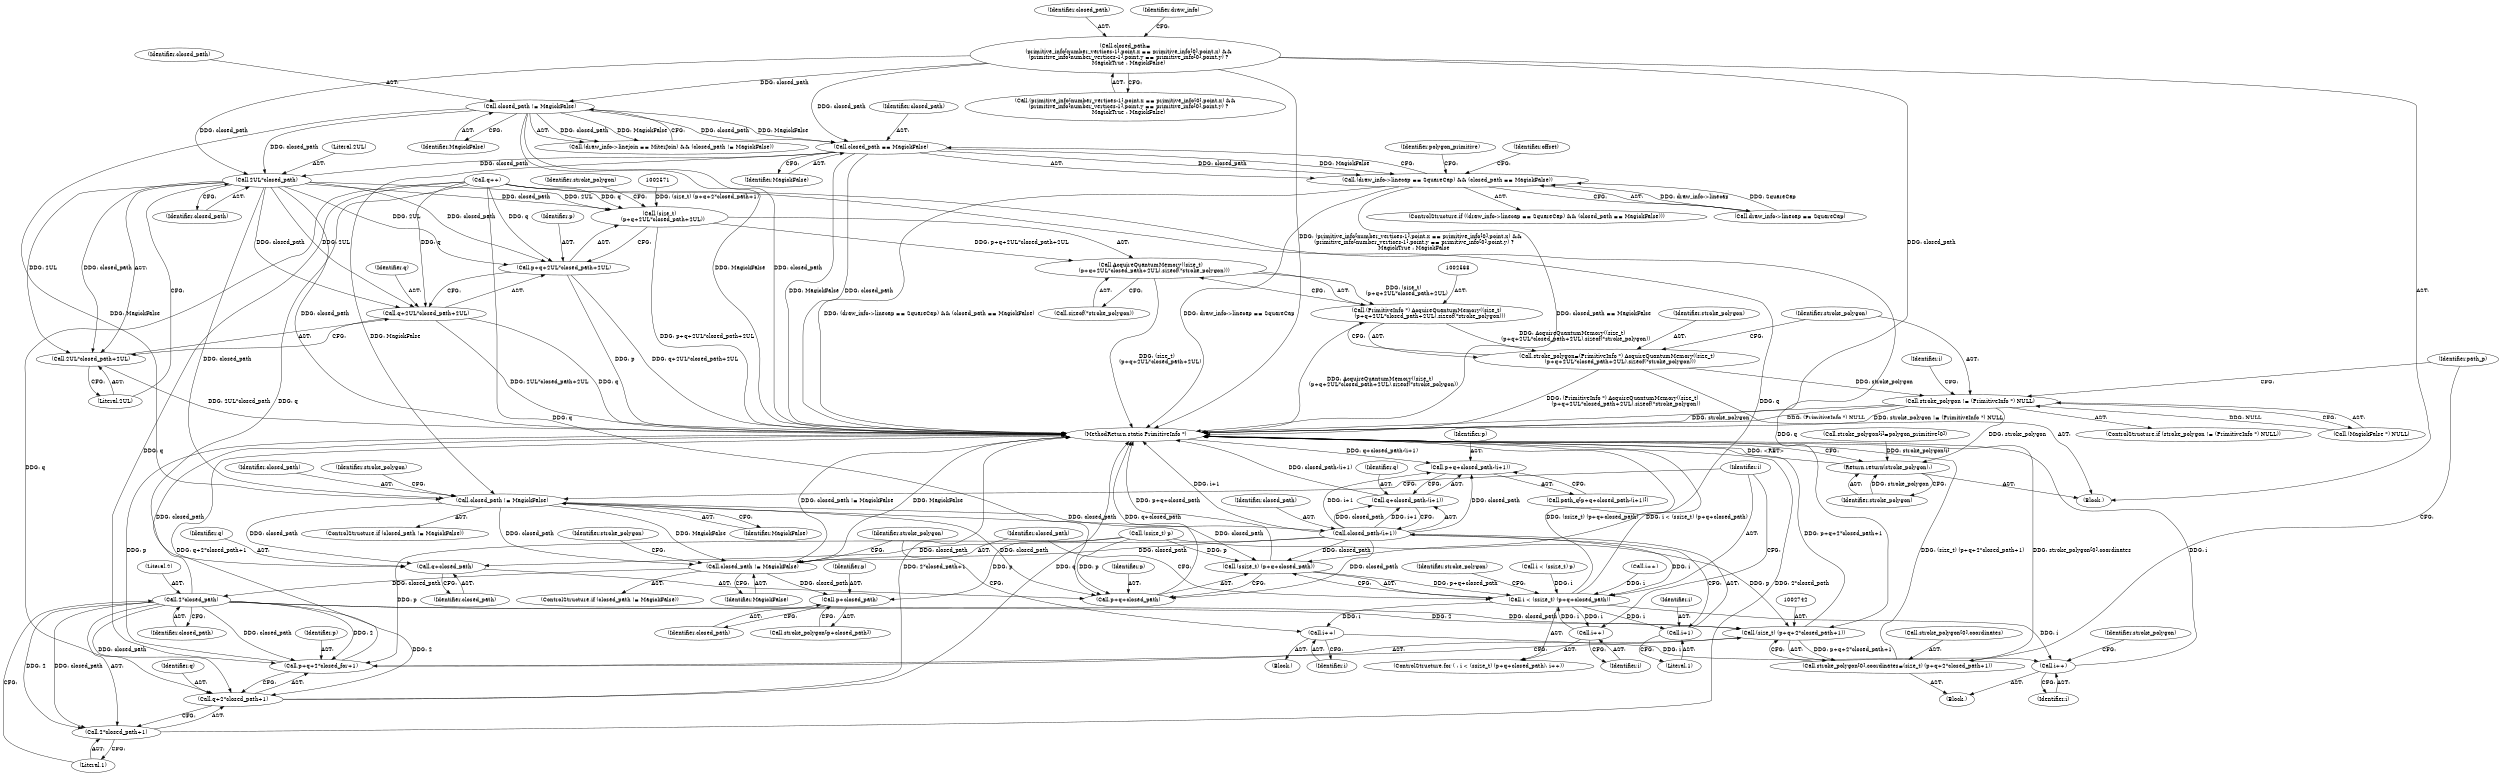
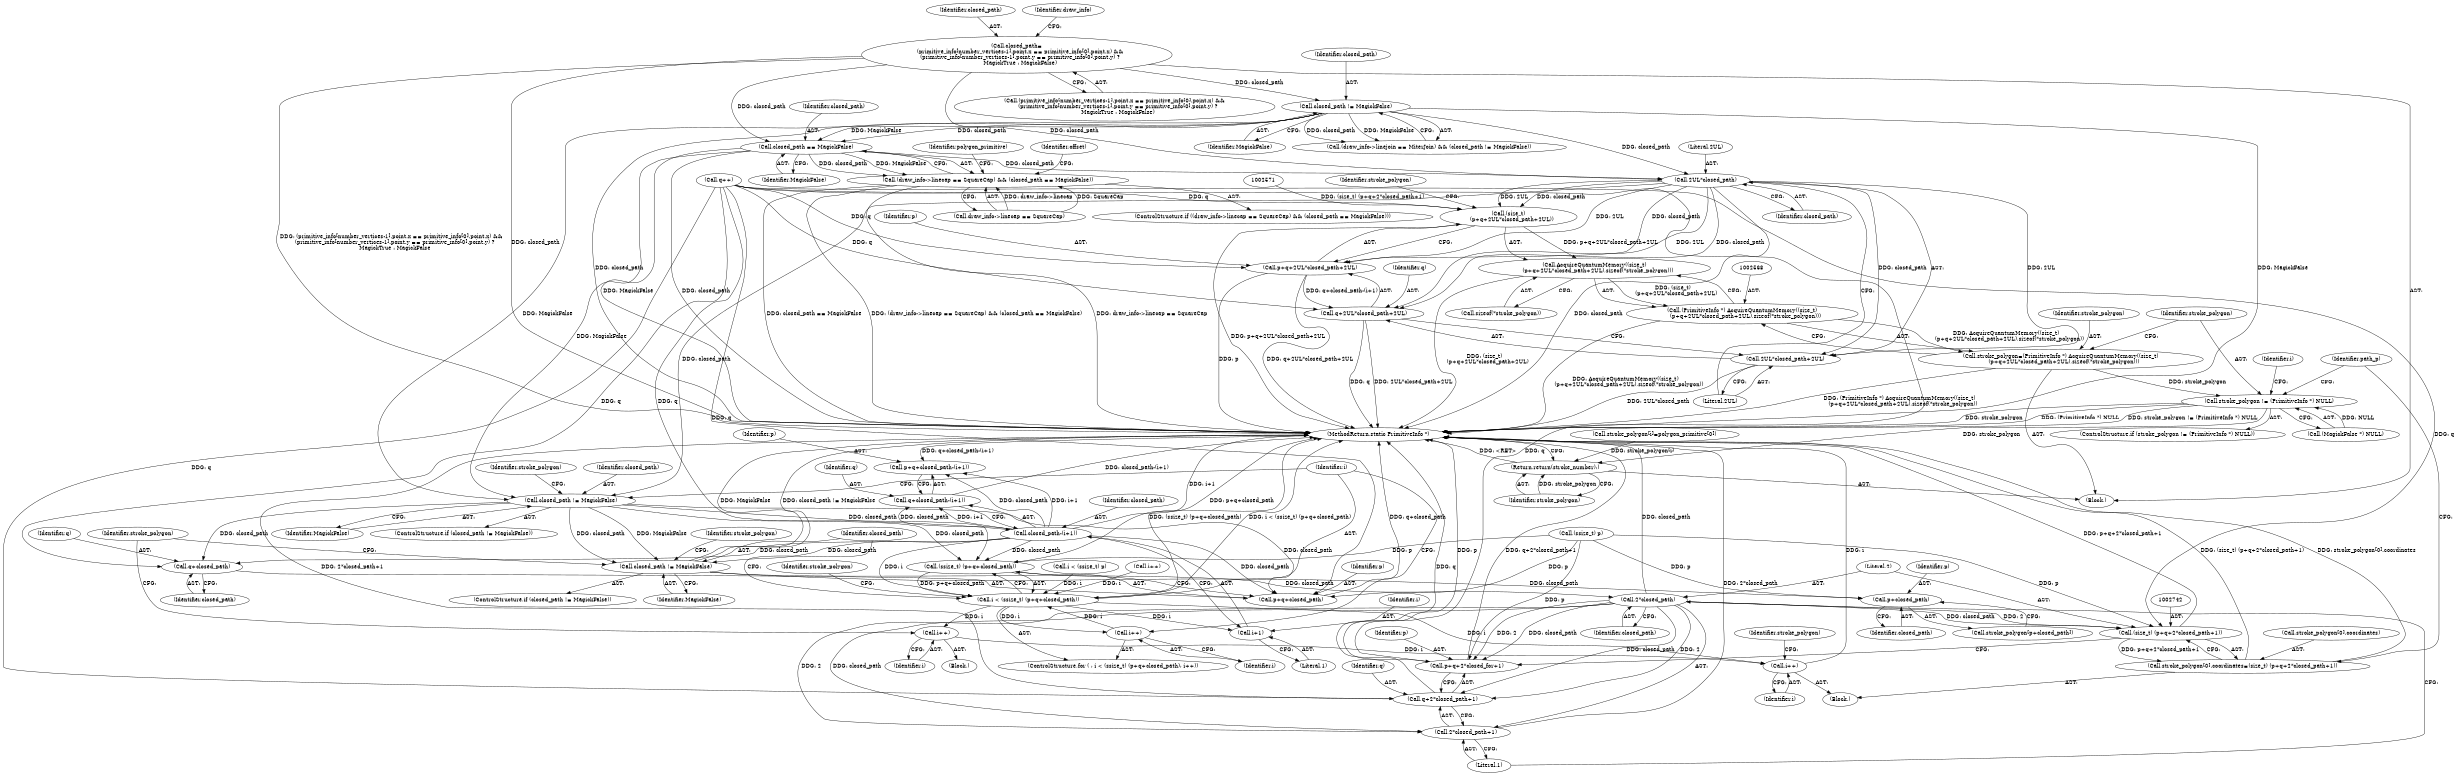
(455, 291) -> (1342, 291)
(1888, 468) -> (1555, 468)
(1598, 501) -> none
(1362, 651) -> (2013, 600)
